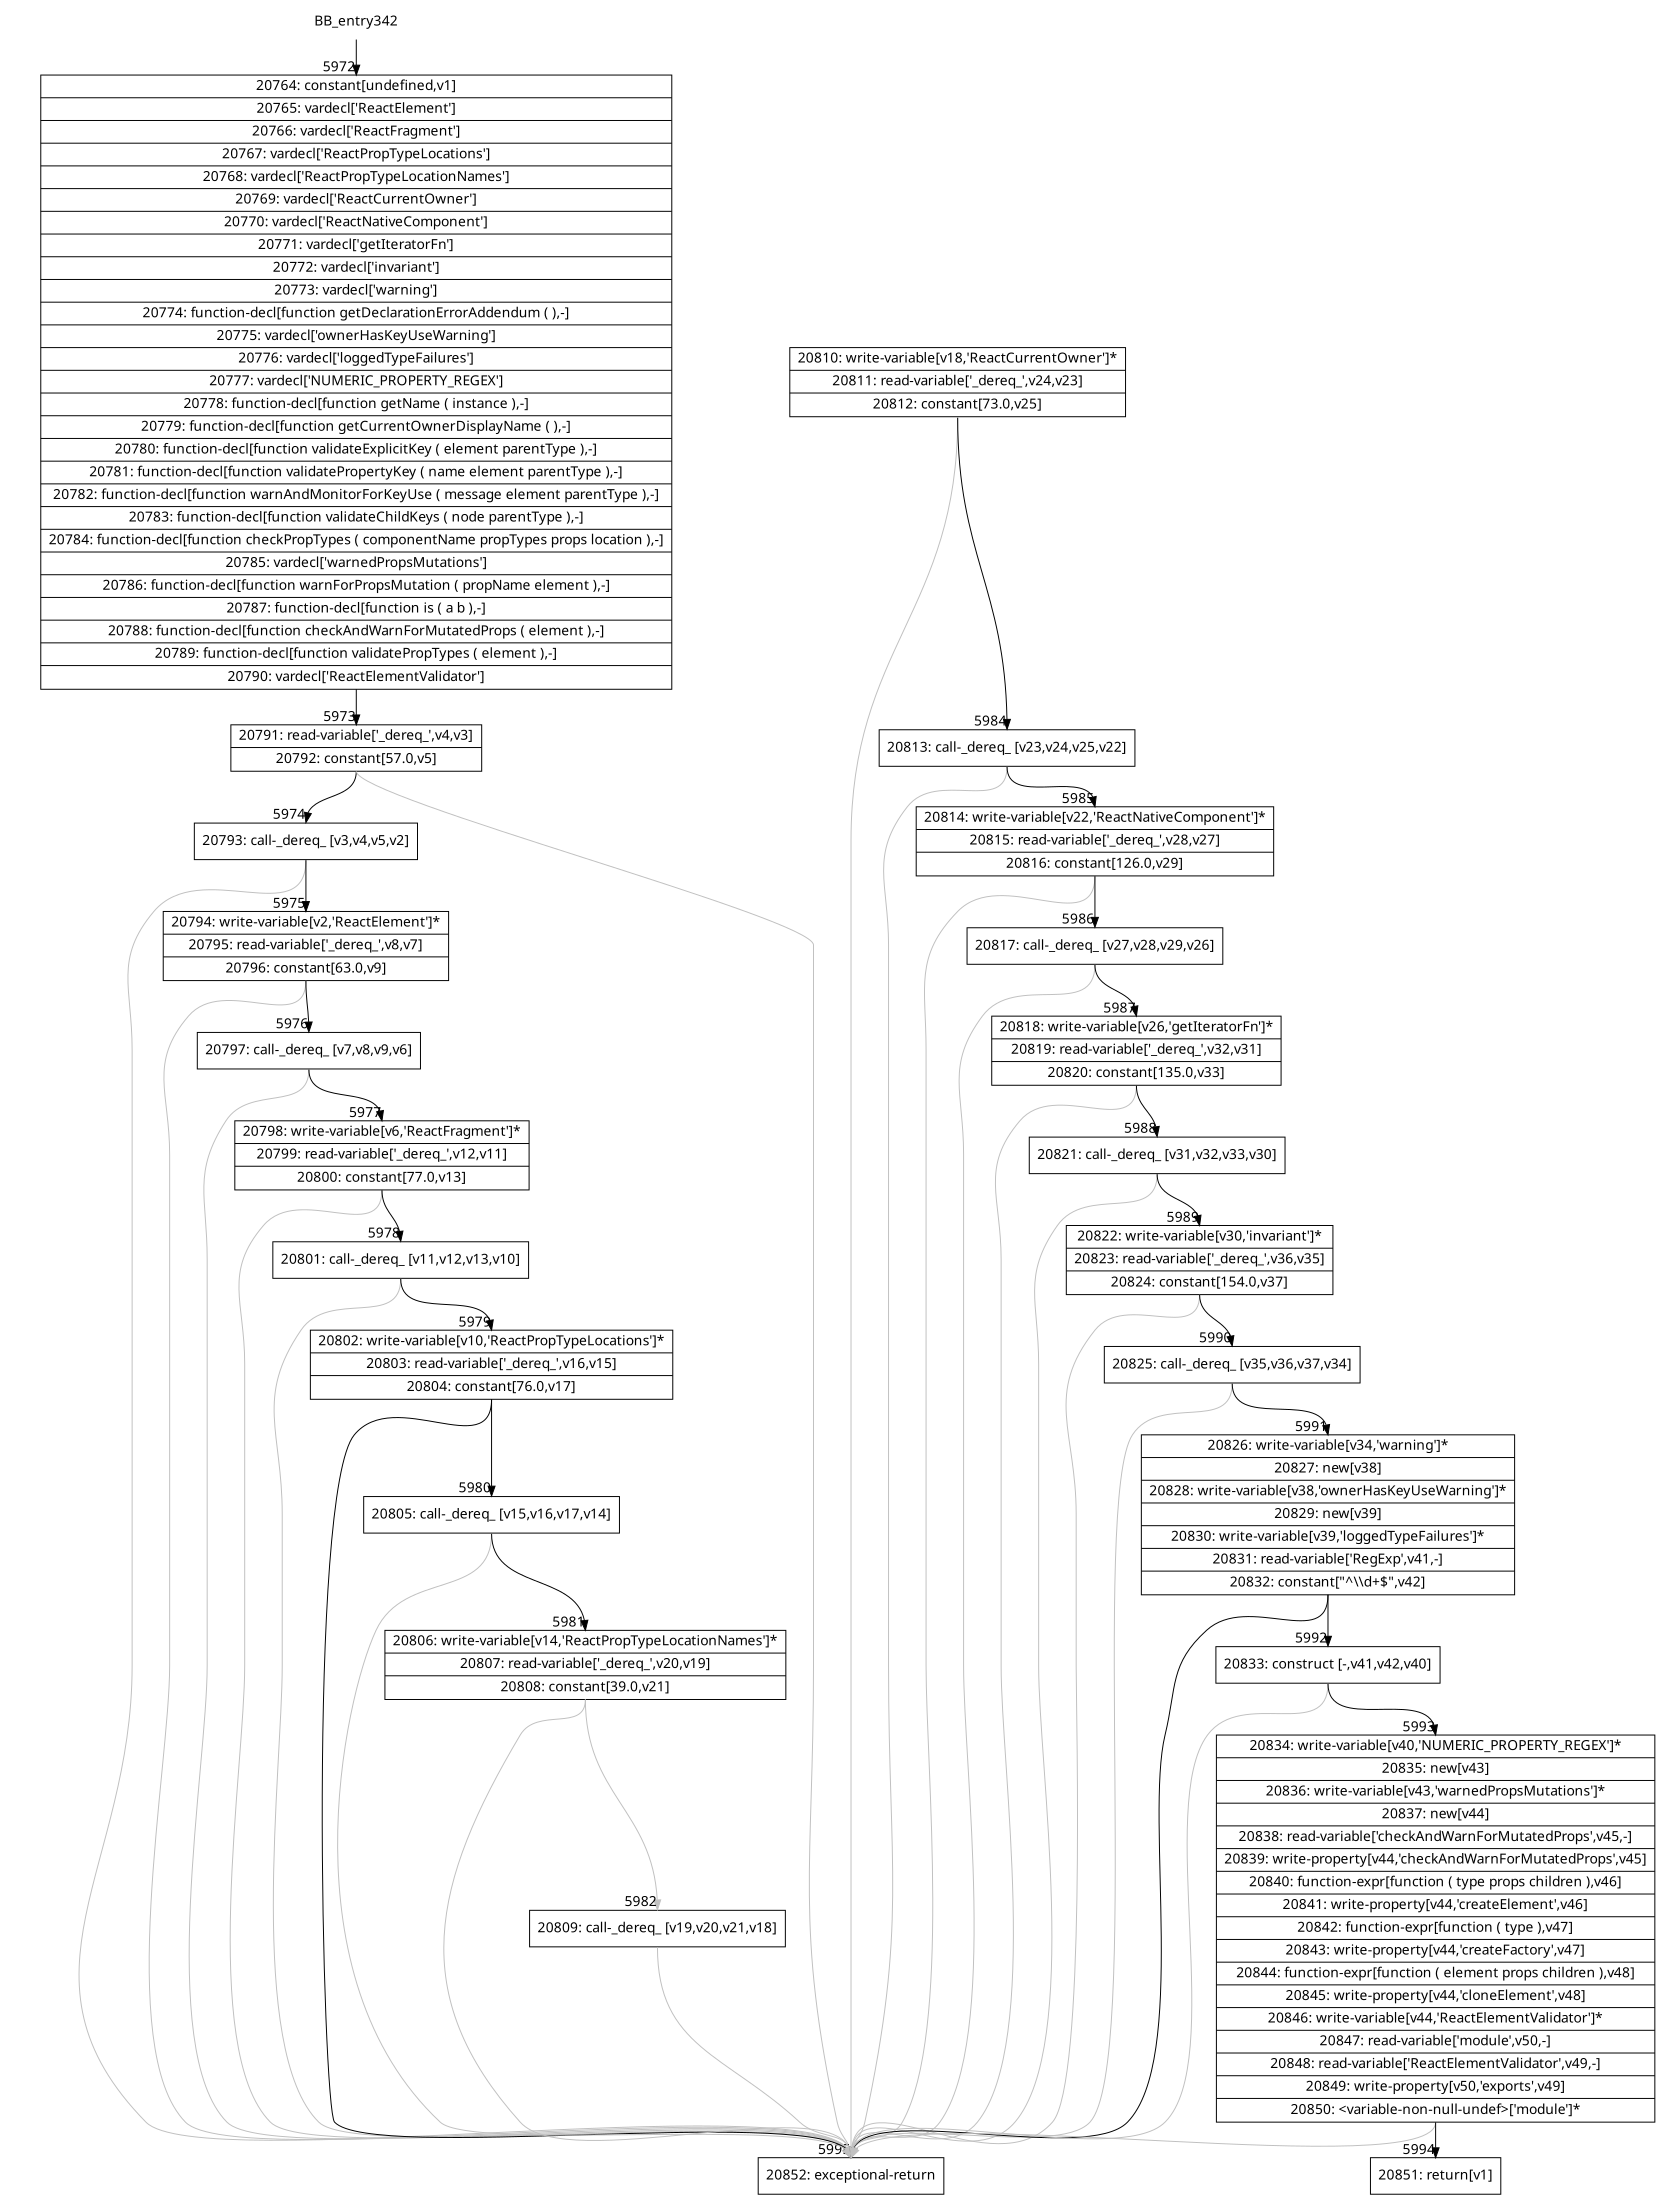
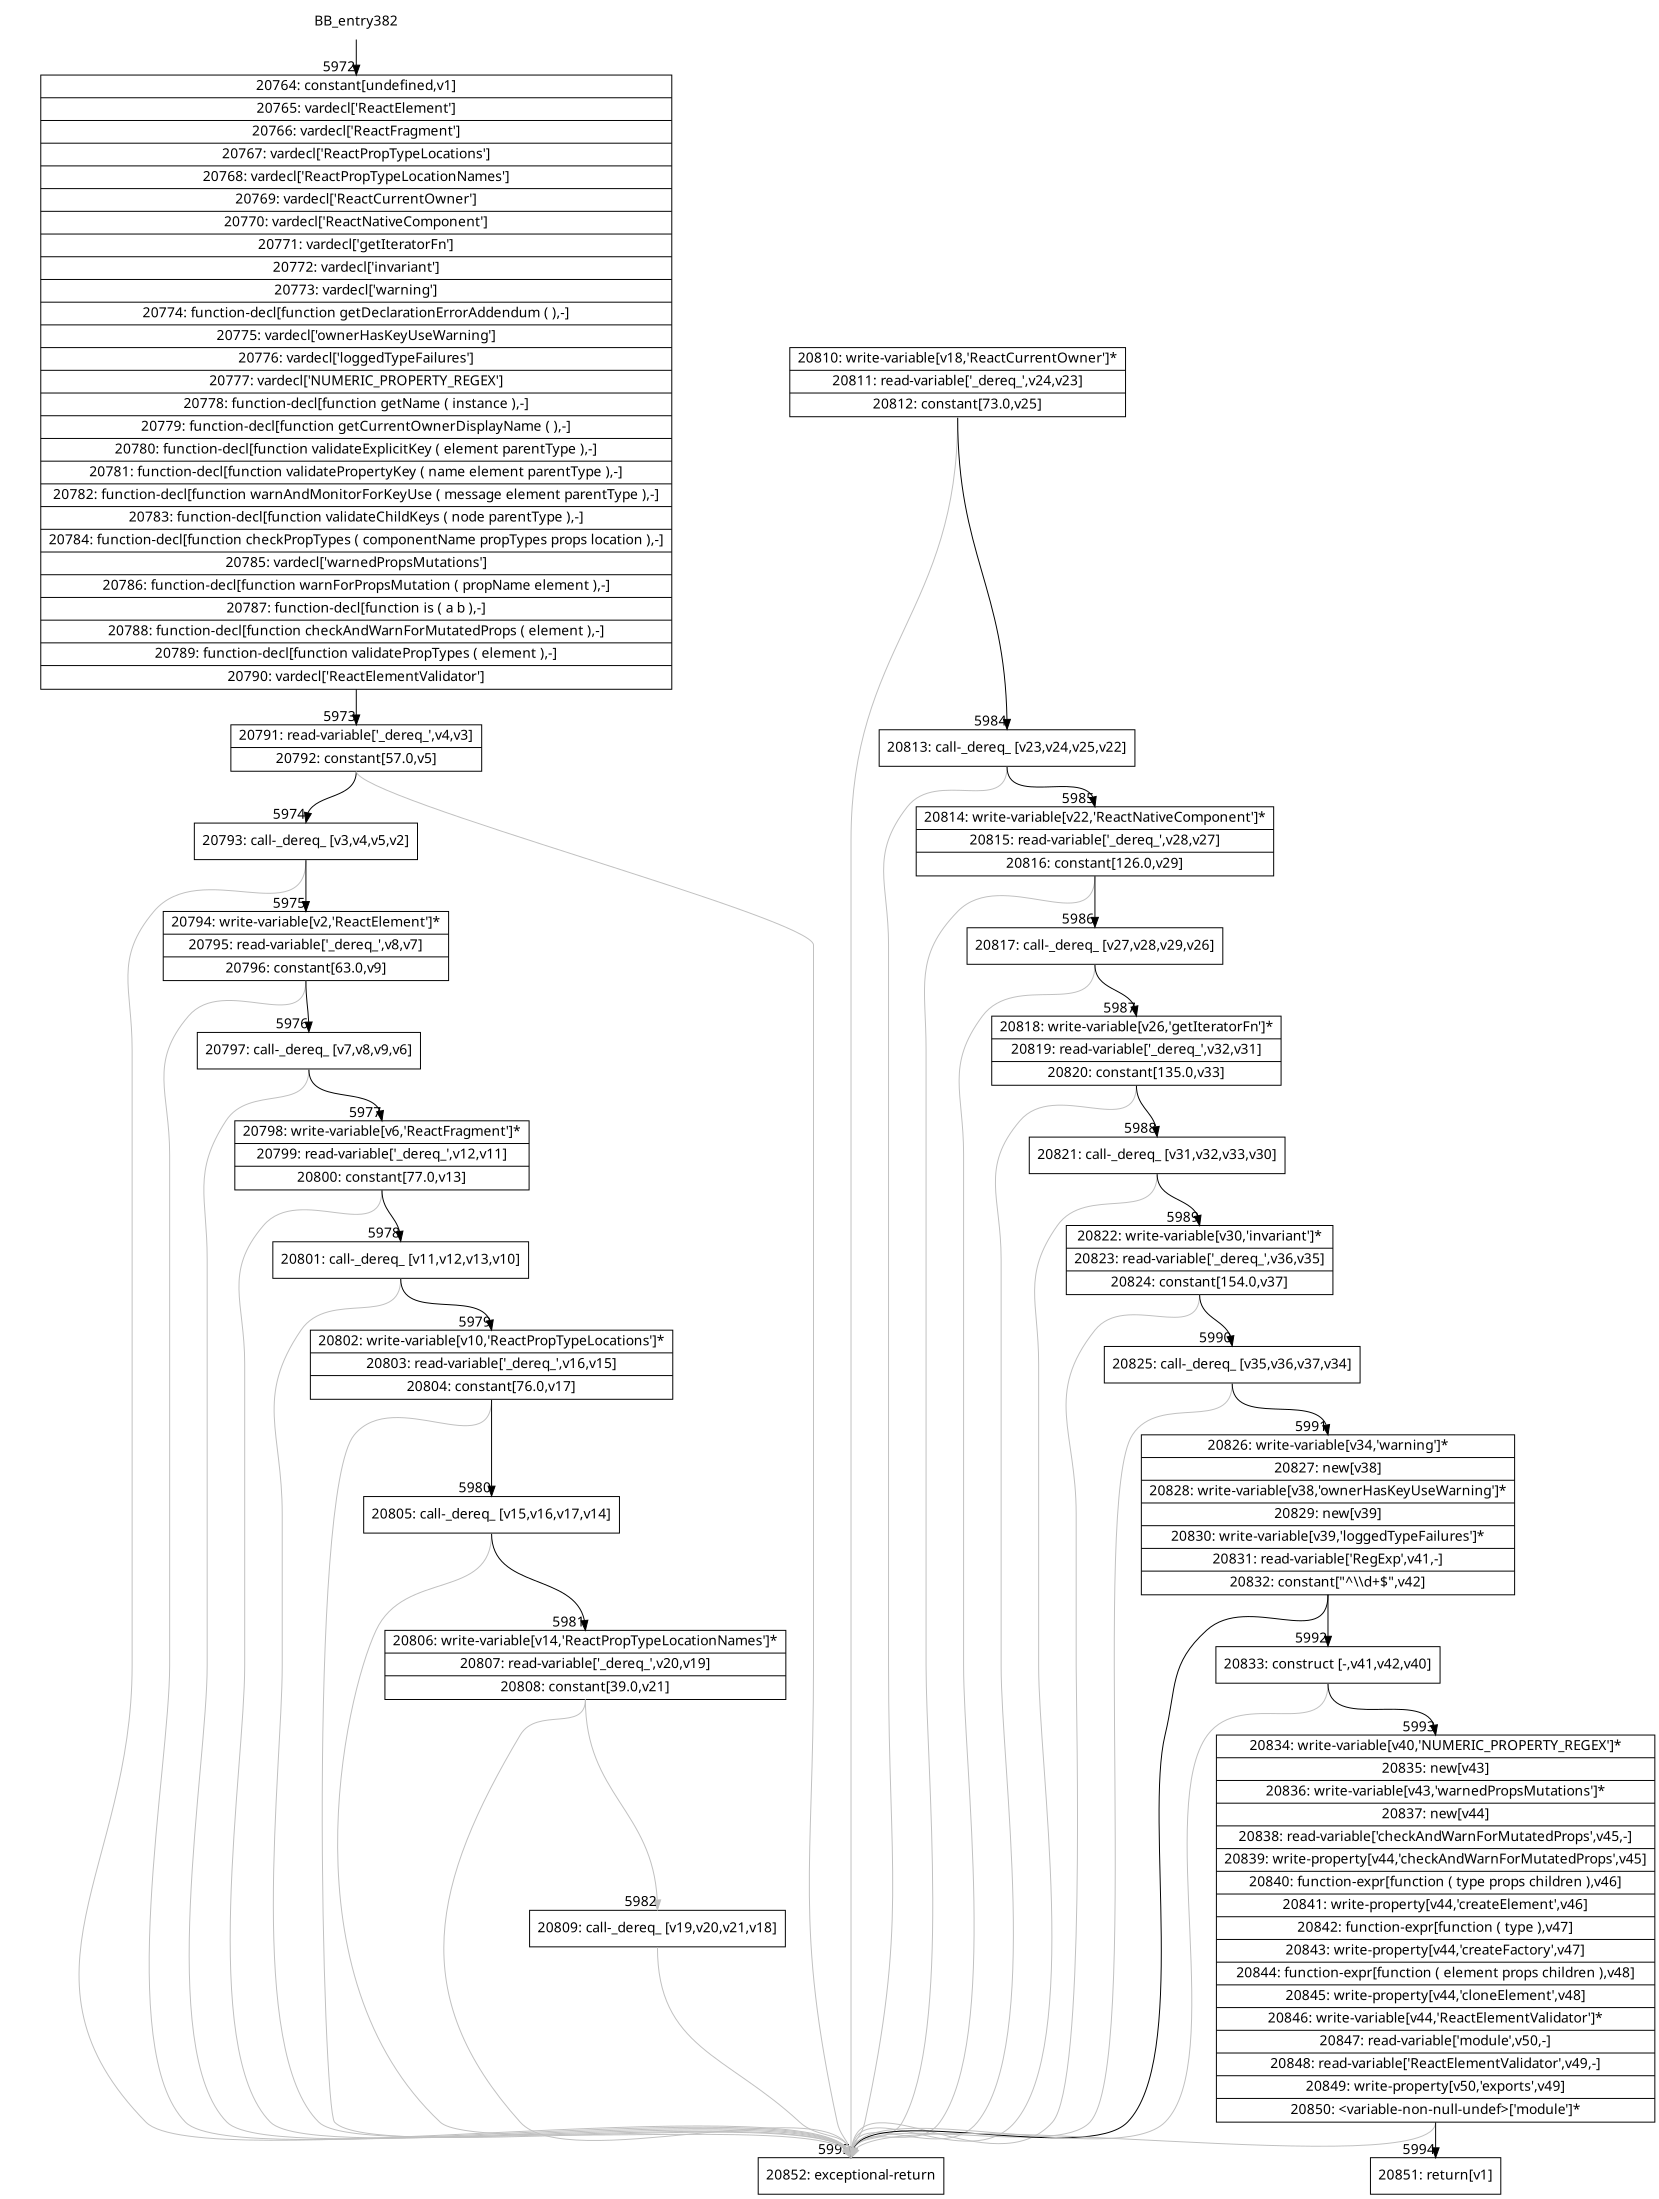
(356, 22) -> (356, 22)
(324, 1956) -> (324, 1956)
